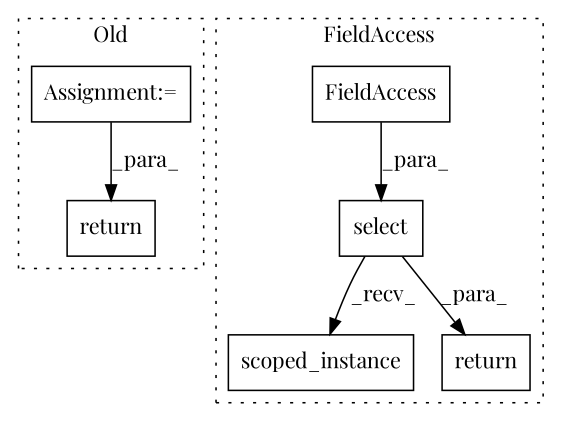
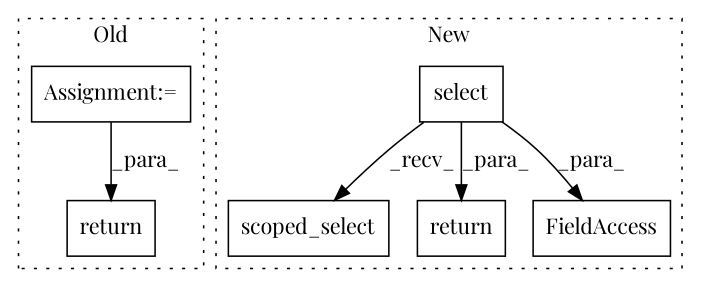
(380, 36) -> (449, 36)
(381, 154) -> (540, 152)
(321, 363) -> (309, 228)
